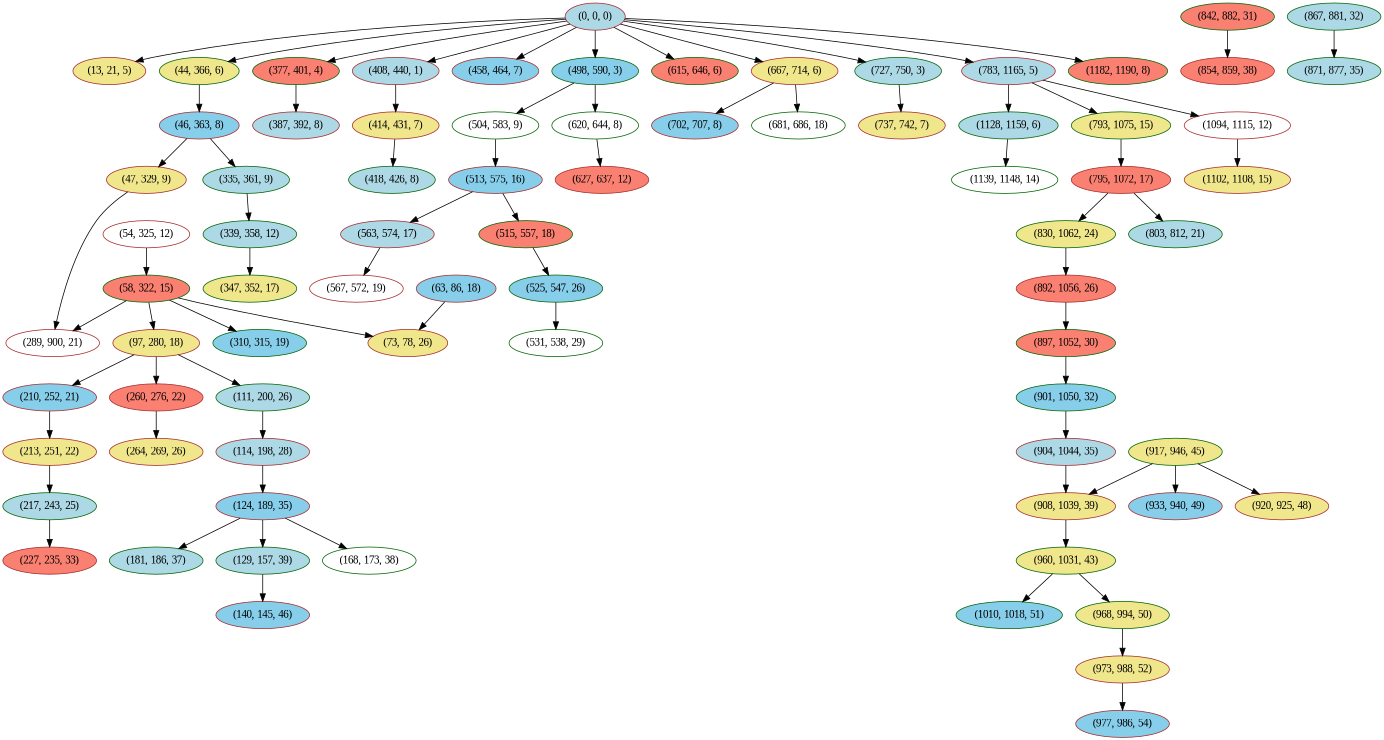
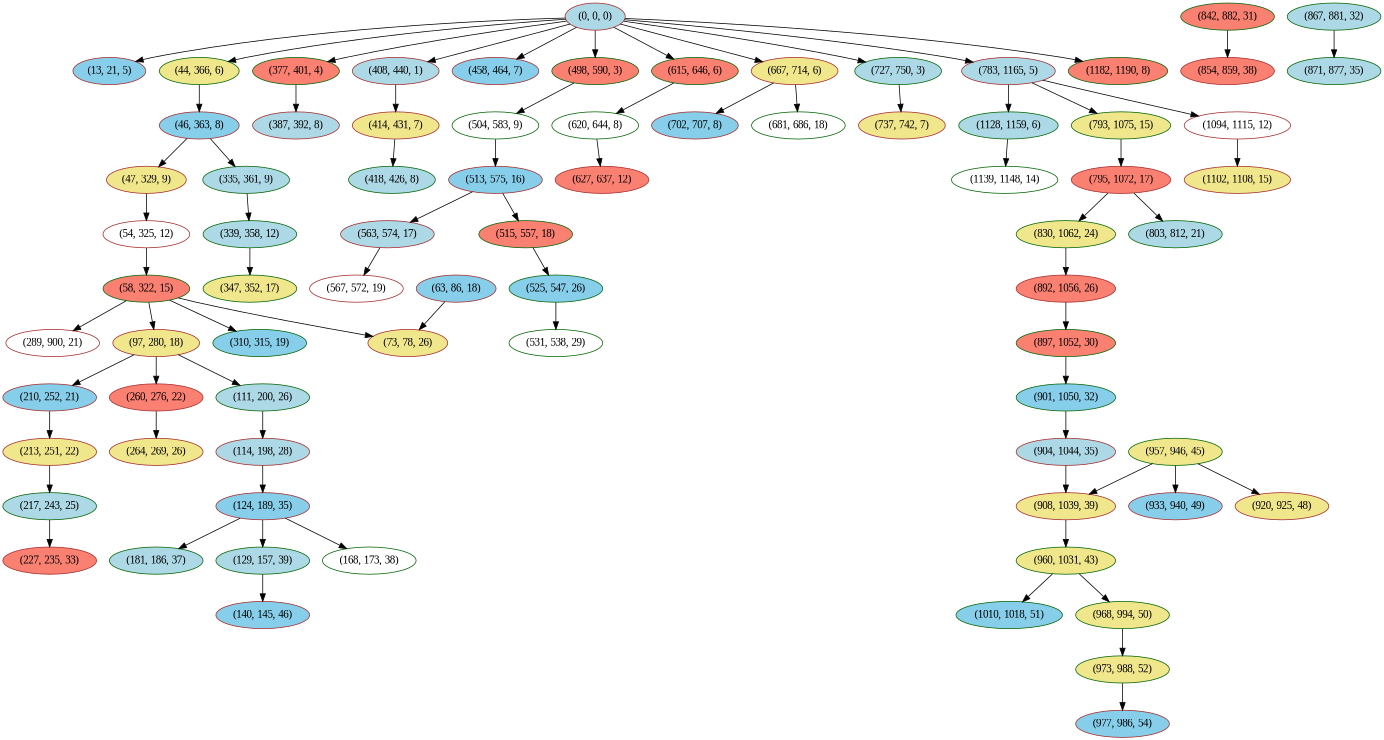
(109, 71) -> (109, 71)
(595, 71) -> (595, 71)
(595, 95) -> (648, 96)
(80, 250) -> (146, 203)
(1175, 452) -> (1175, 452)
(1123, 669) -> (1123, 669)
